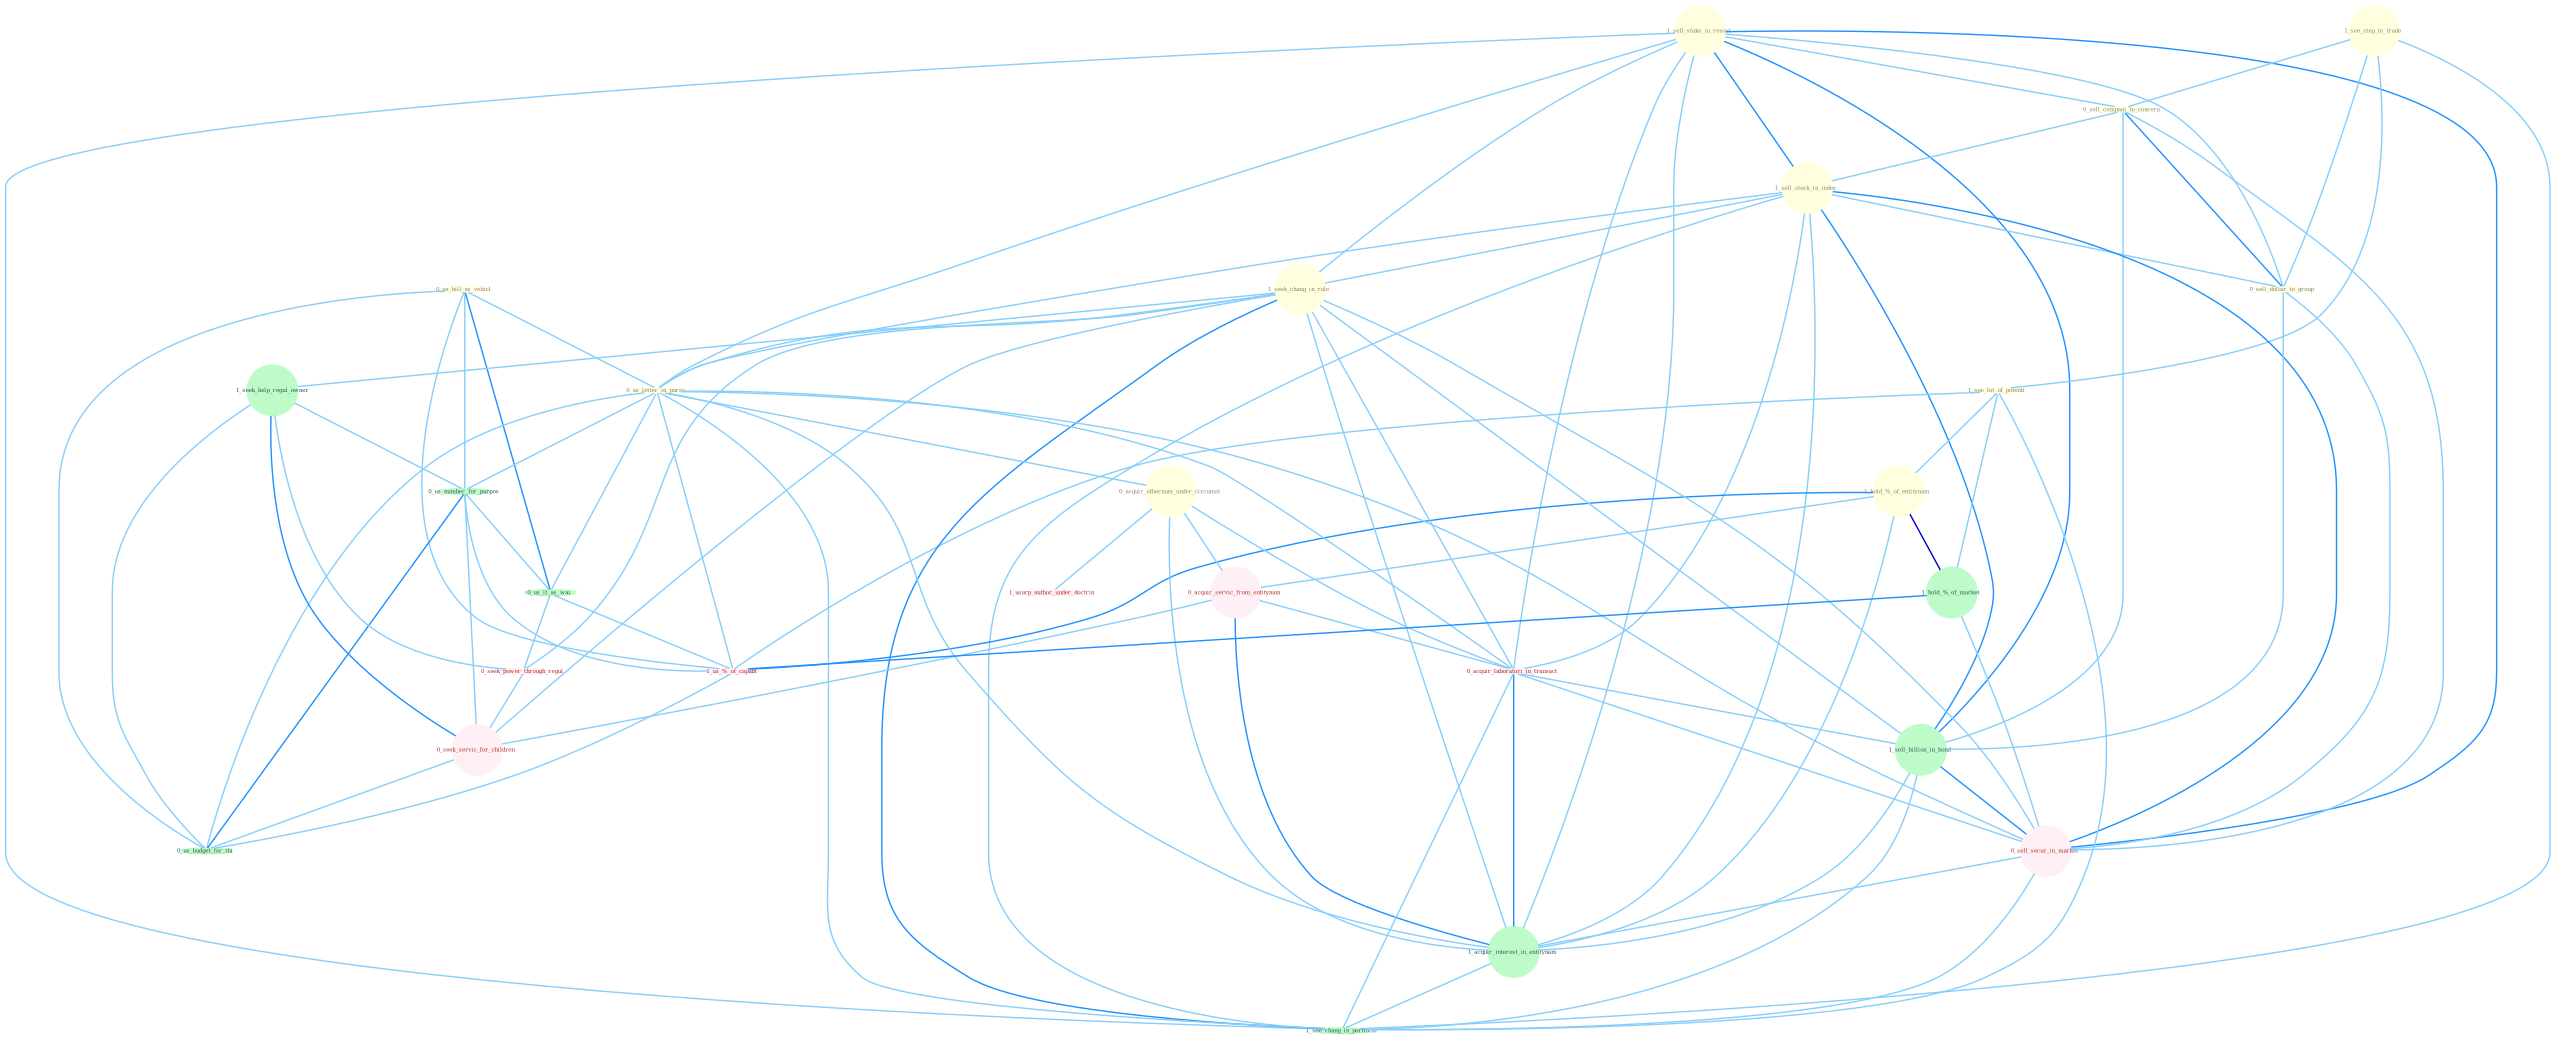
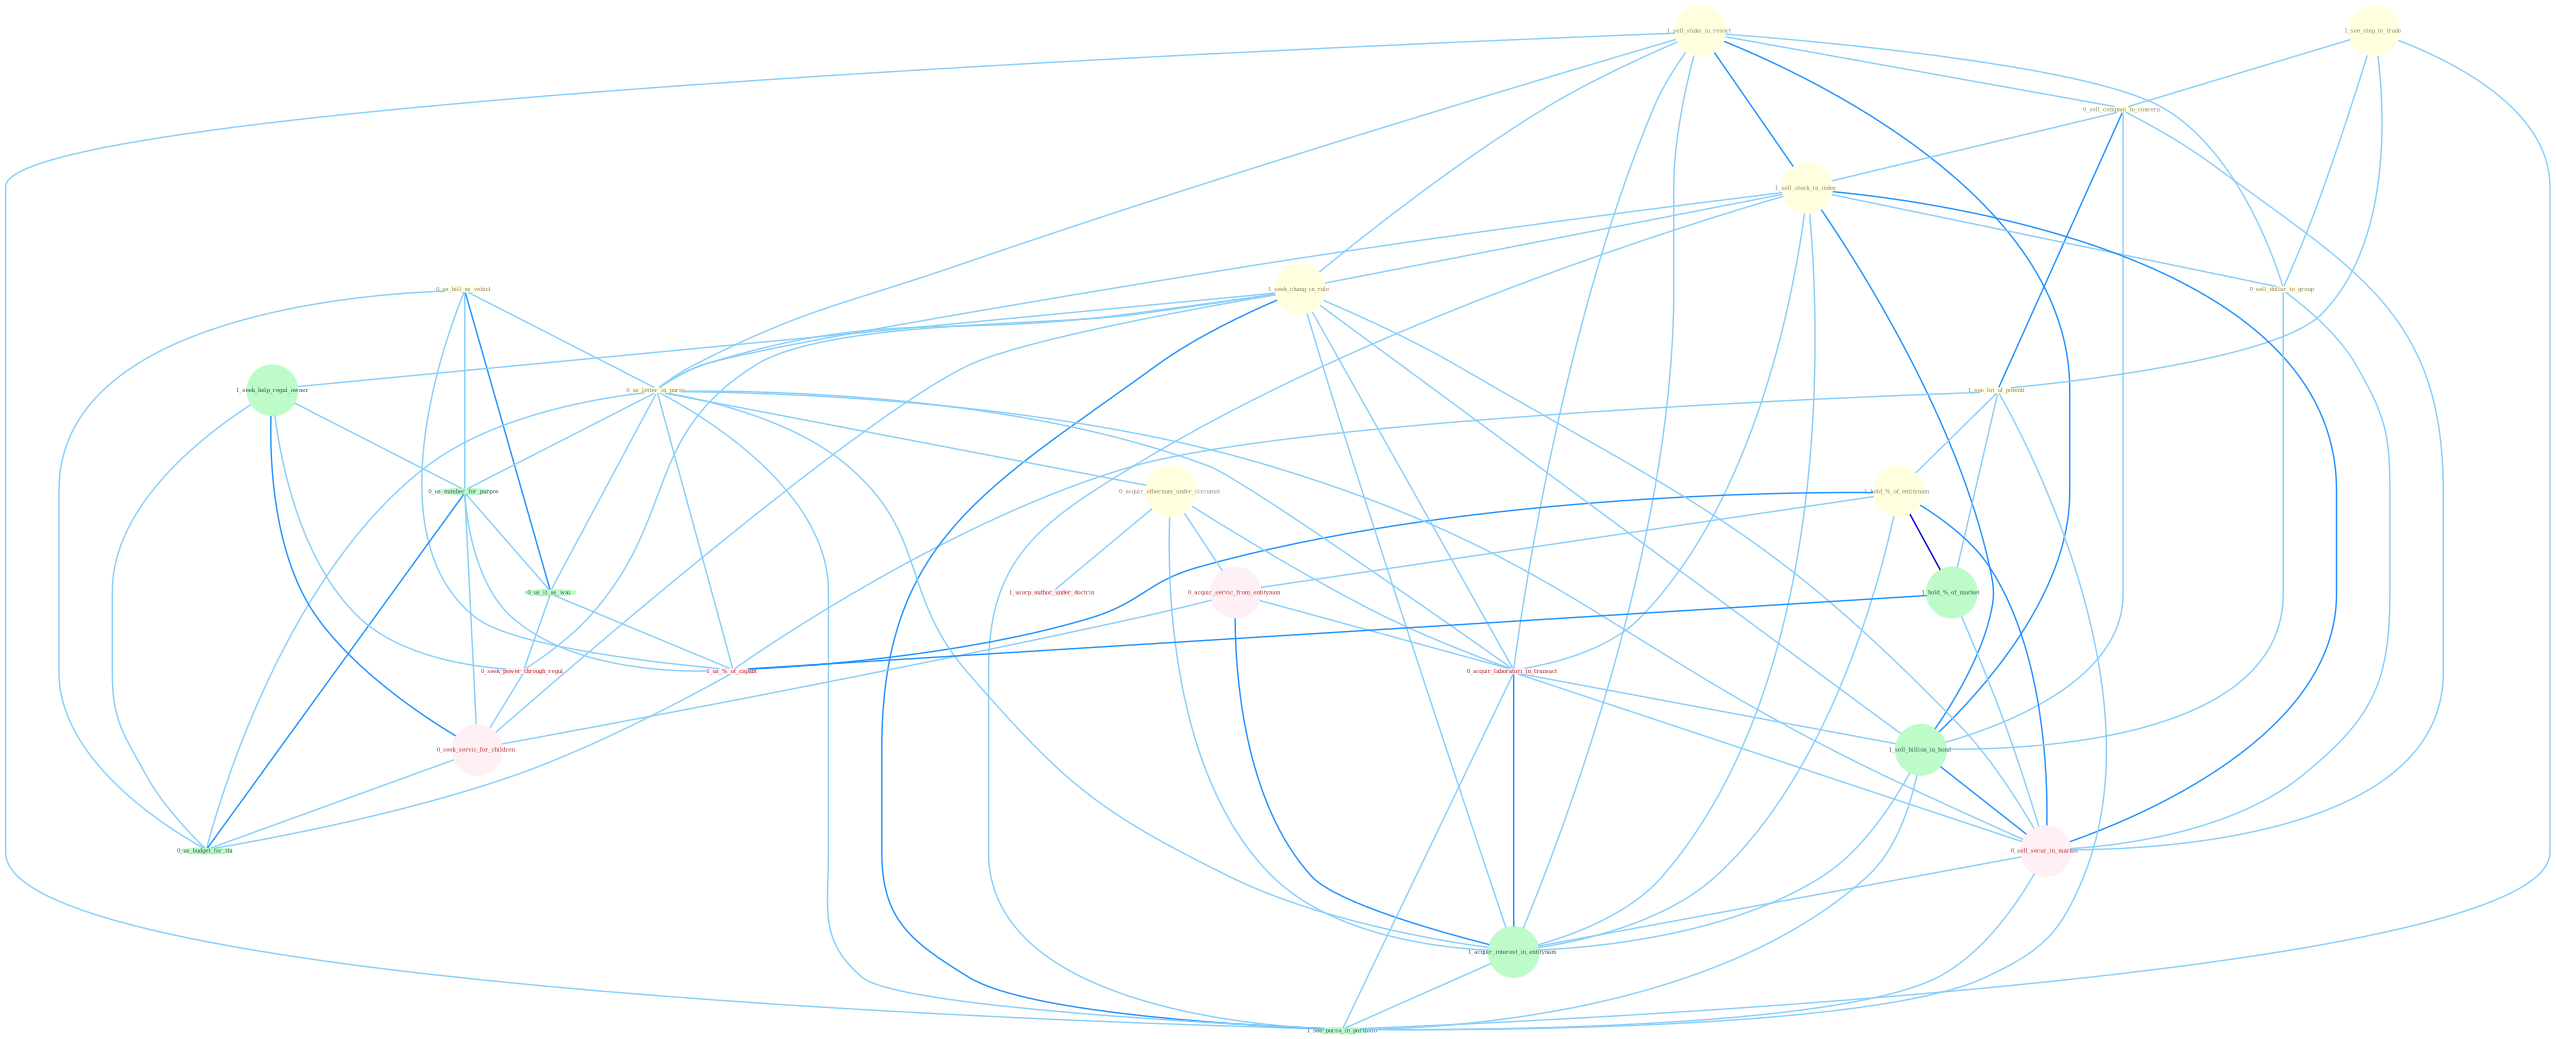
(2203, 200) -> (2057, 257)
(2497, 269) -> (2025, 647)
(1342, 1031) -> (1342, 1031)
